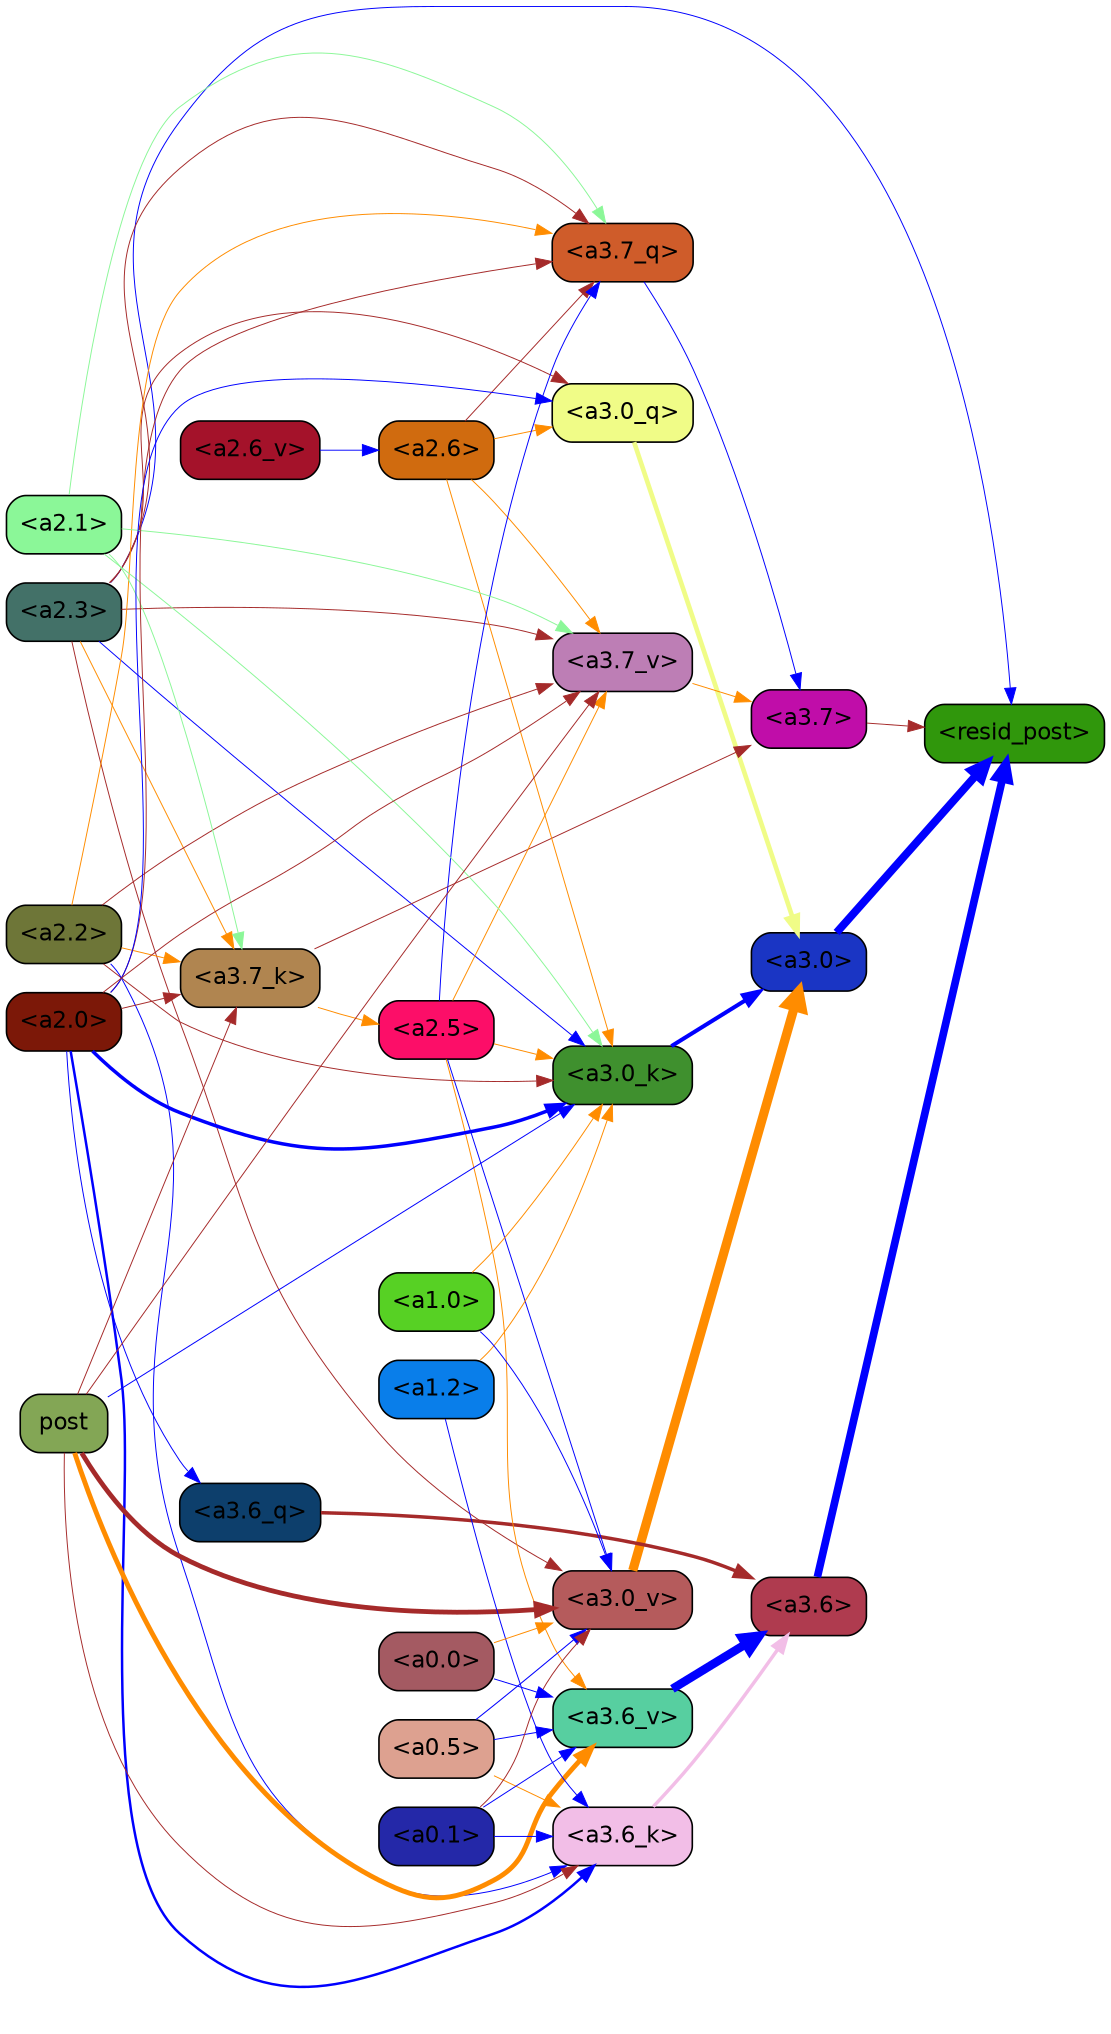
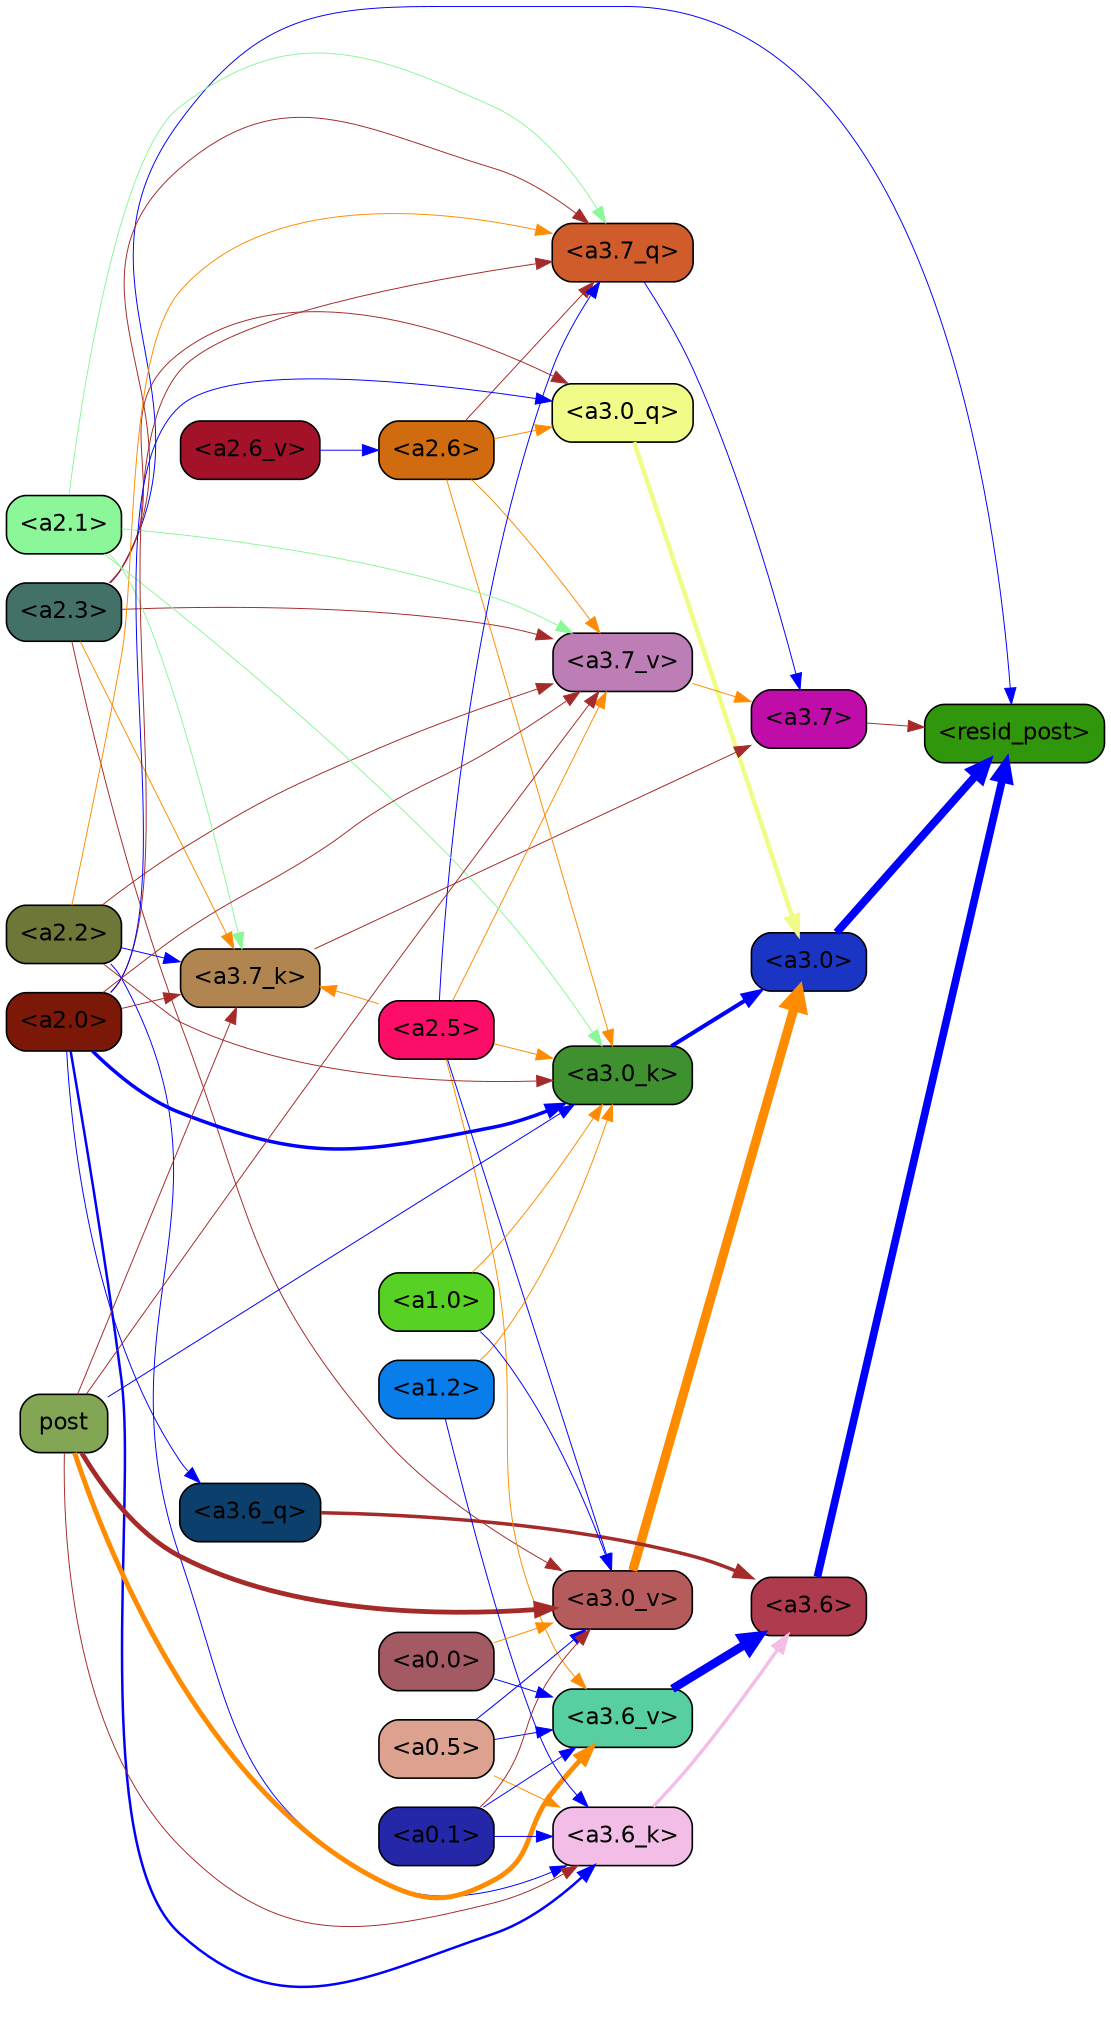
(322, 830) -> none
(143, 953) -> (143, 953)
(340, 1014) -> (357, 997)
